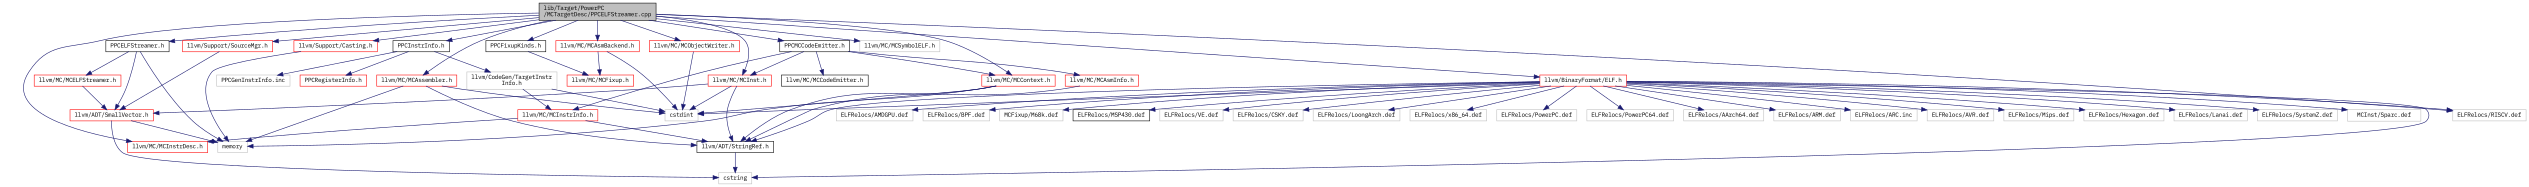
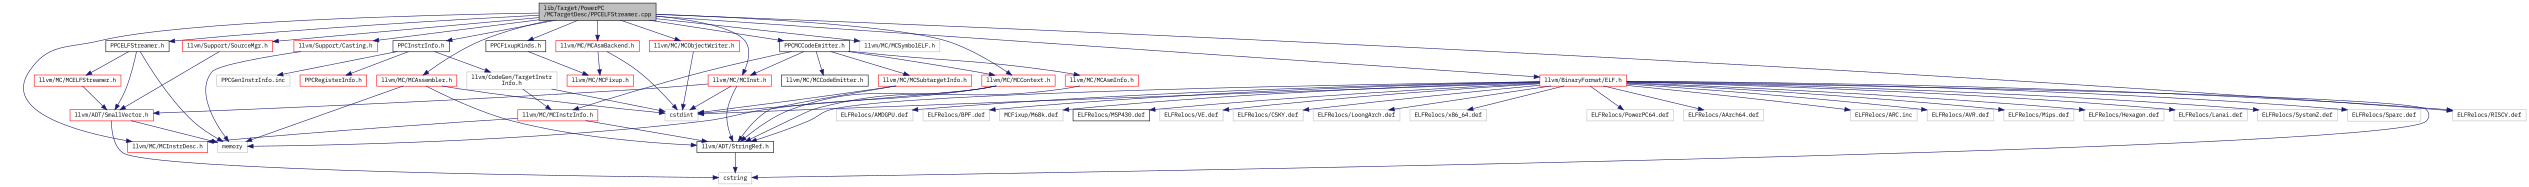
none -> (925, 81)
(1537, 115) -> none
(1807, 115) -> none
(2384, 115) -> (2384, 115)
